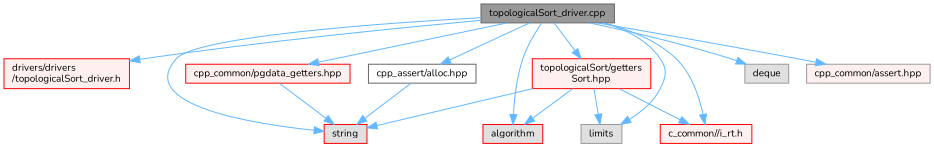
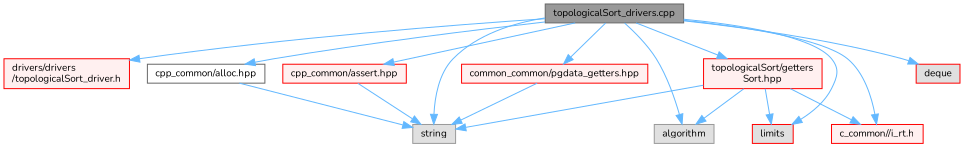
(548, 13) -> (614, 13)
(268, 74) -> (555, 74)
(422, 74) -> (206, 74)
(767, 74) -> (938, 74)
(868, 74) -> (345, 74)
none -> (385, 101)
(346, 134) -> (434, 134)
(513, 134) -> (684, 134)
(601, 134) -> (773, 134)
